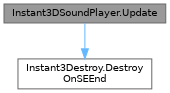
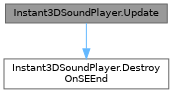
(85, 74) -> (86, 74)
